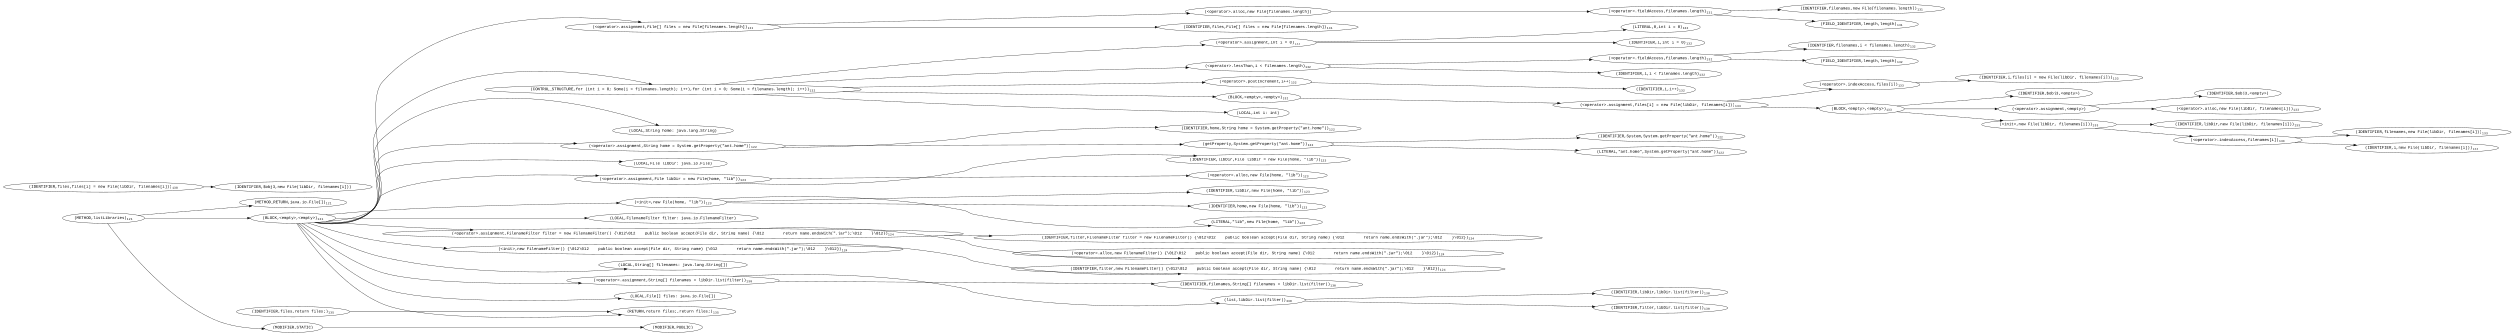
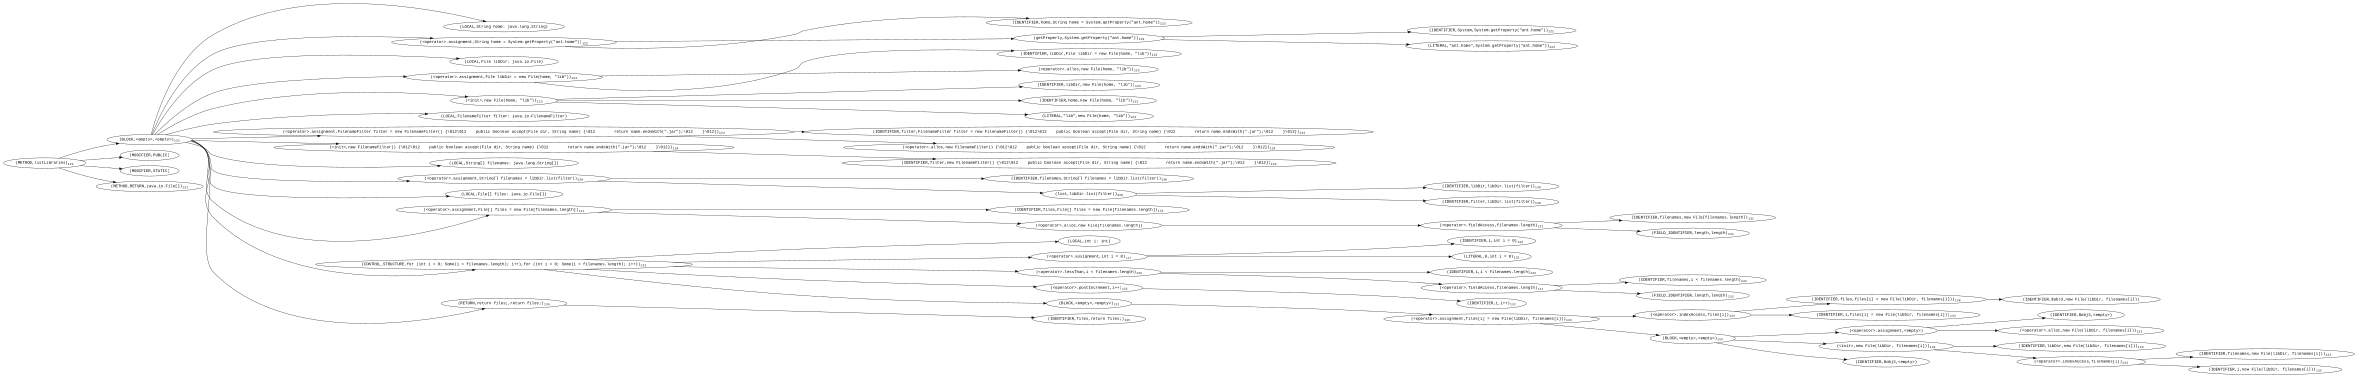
none -> (1781, 308)
(478, 312) -> (798, 311)
(482, 327) -> (100, 159)
